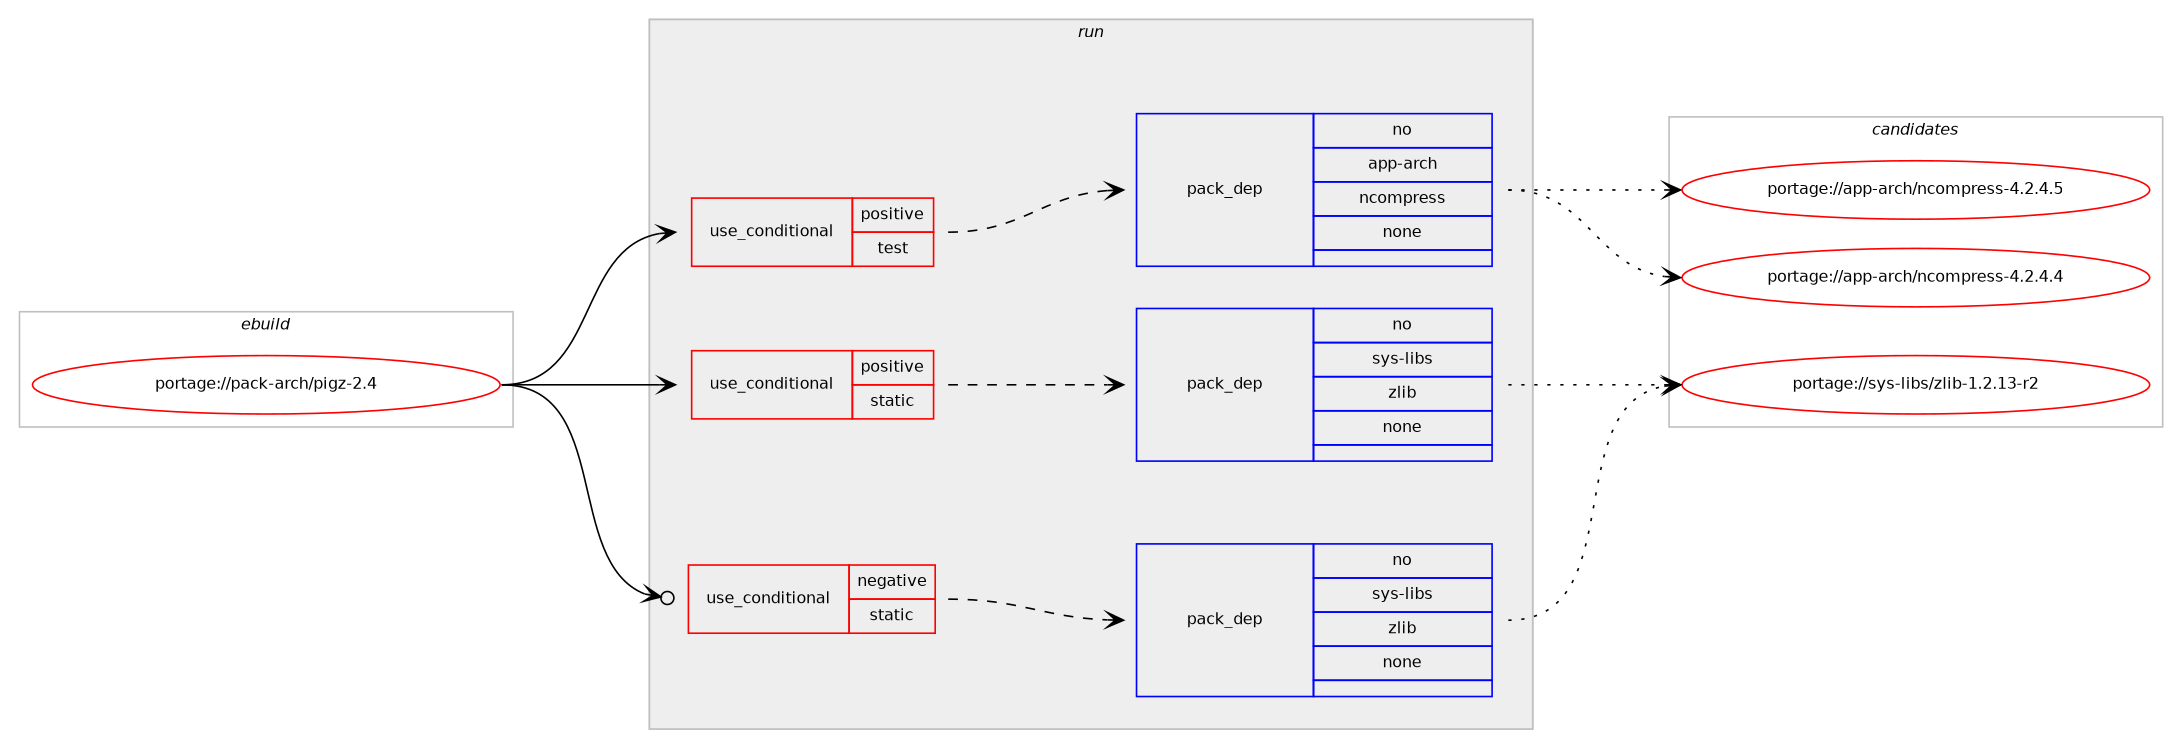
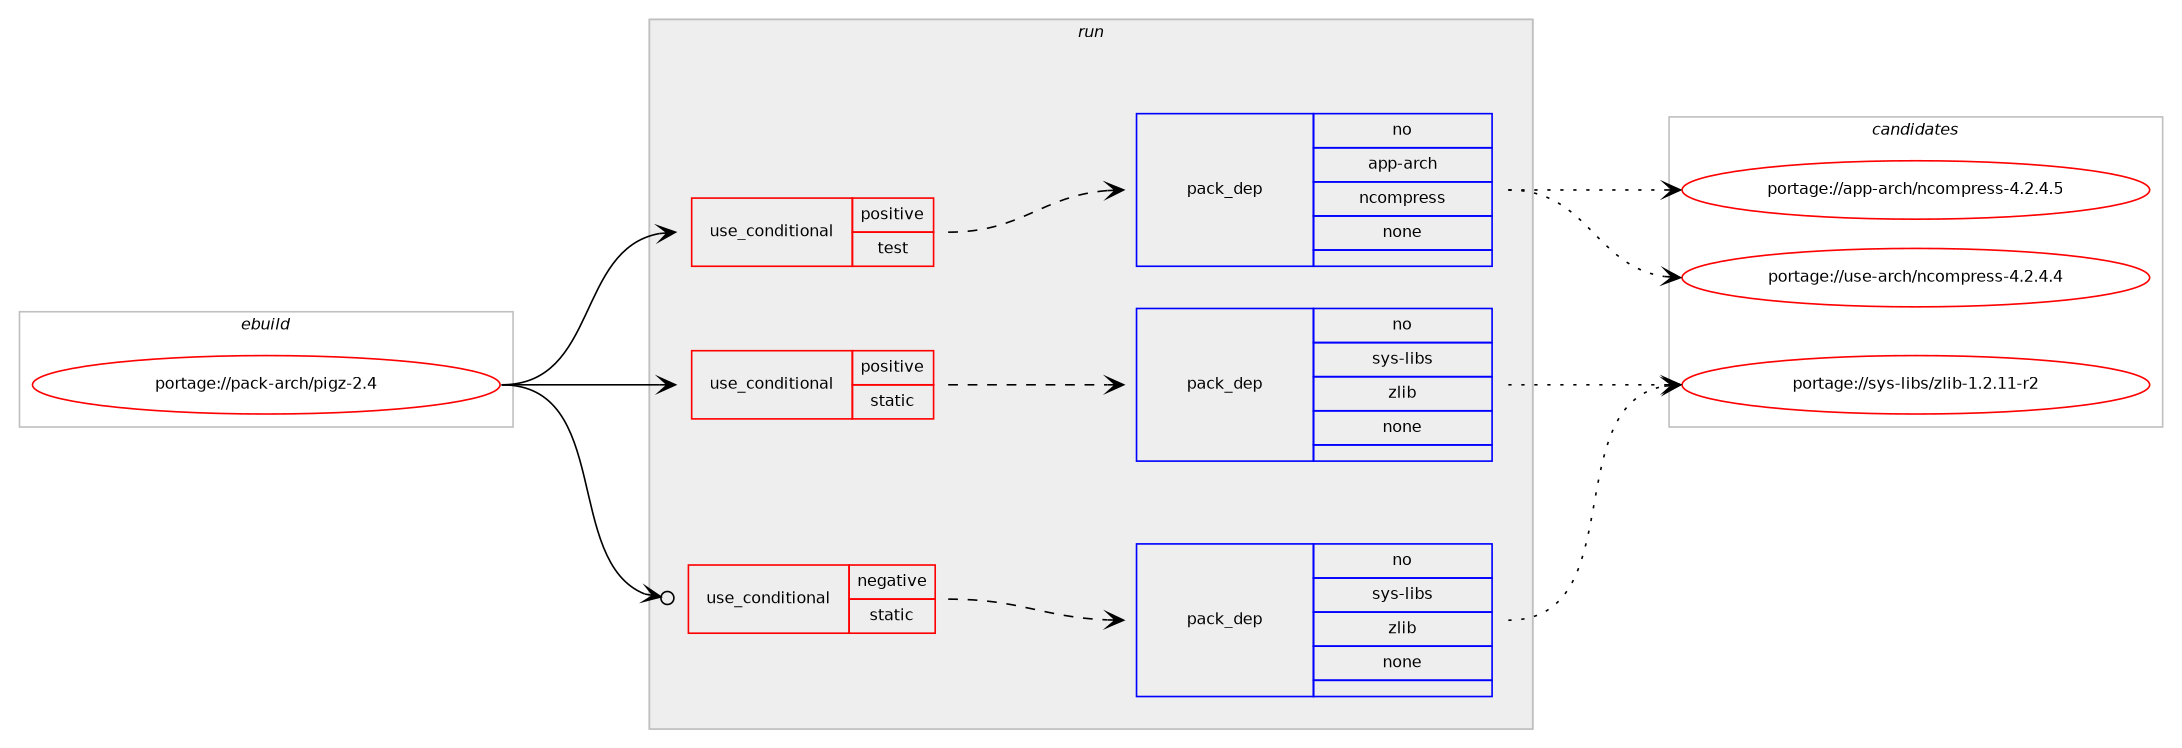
(1916, 278) -> (1916, 278)
(1916, 385) -> (1916, 385)
